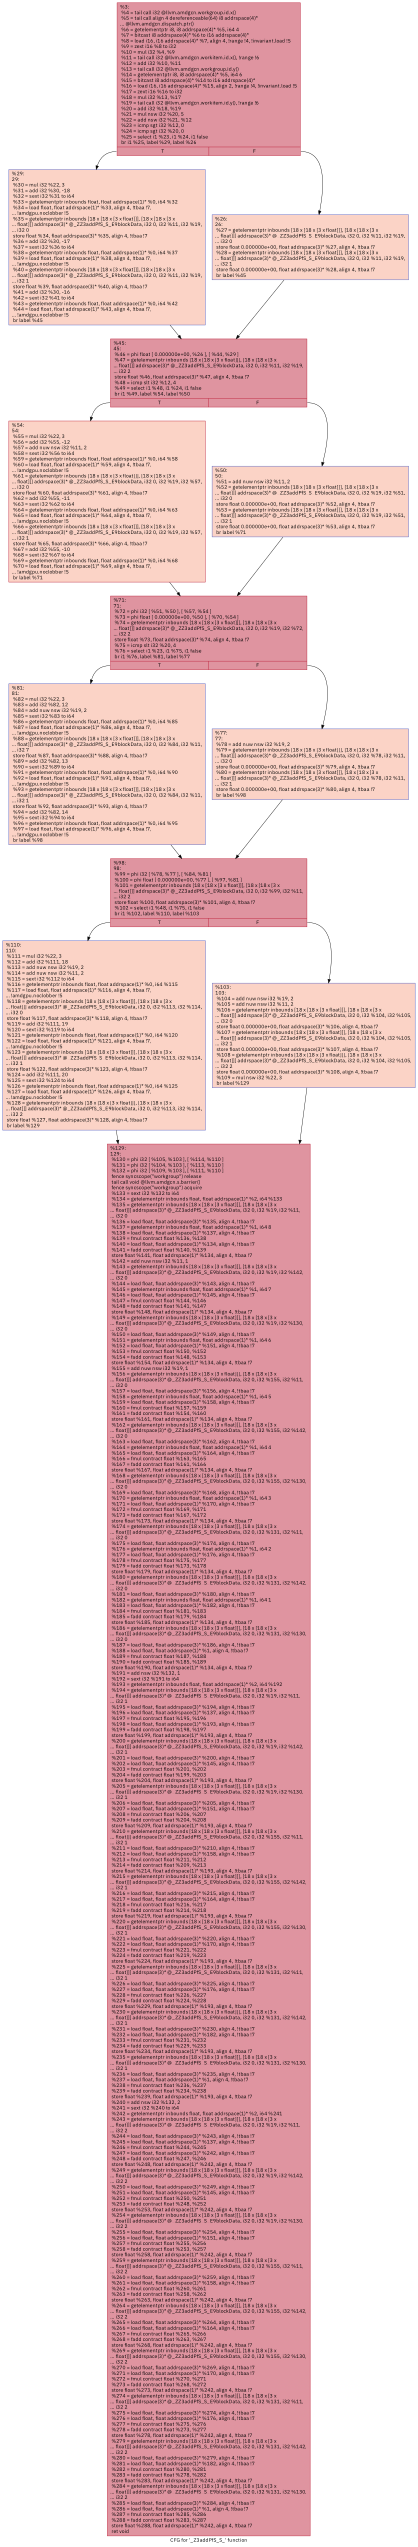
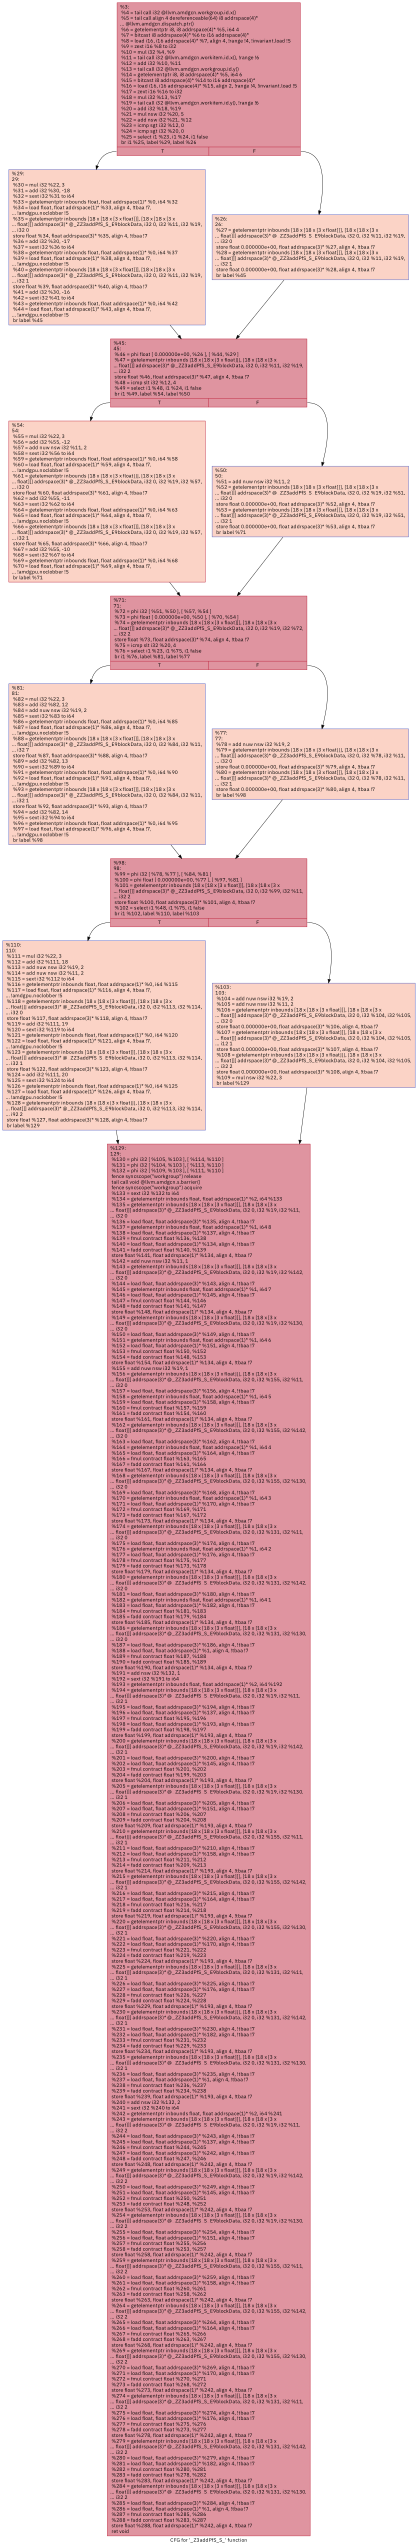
(224, 1044) -> (224, 1044)
(14, 1114) -> (14, 1114)
